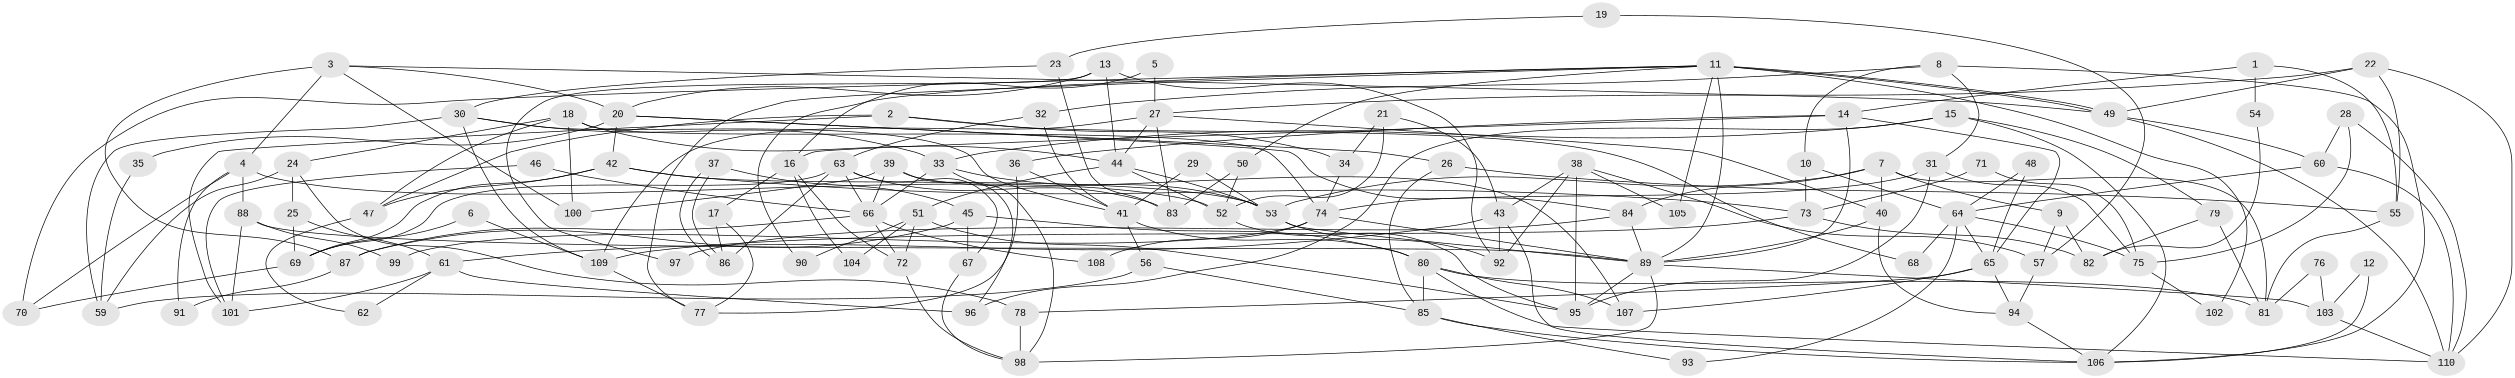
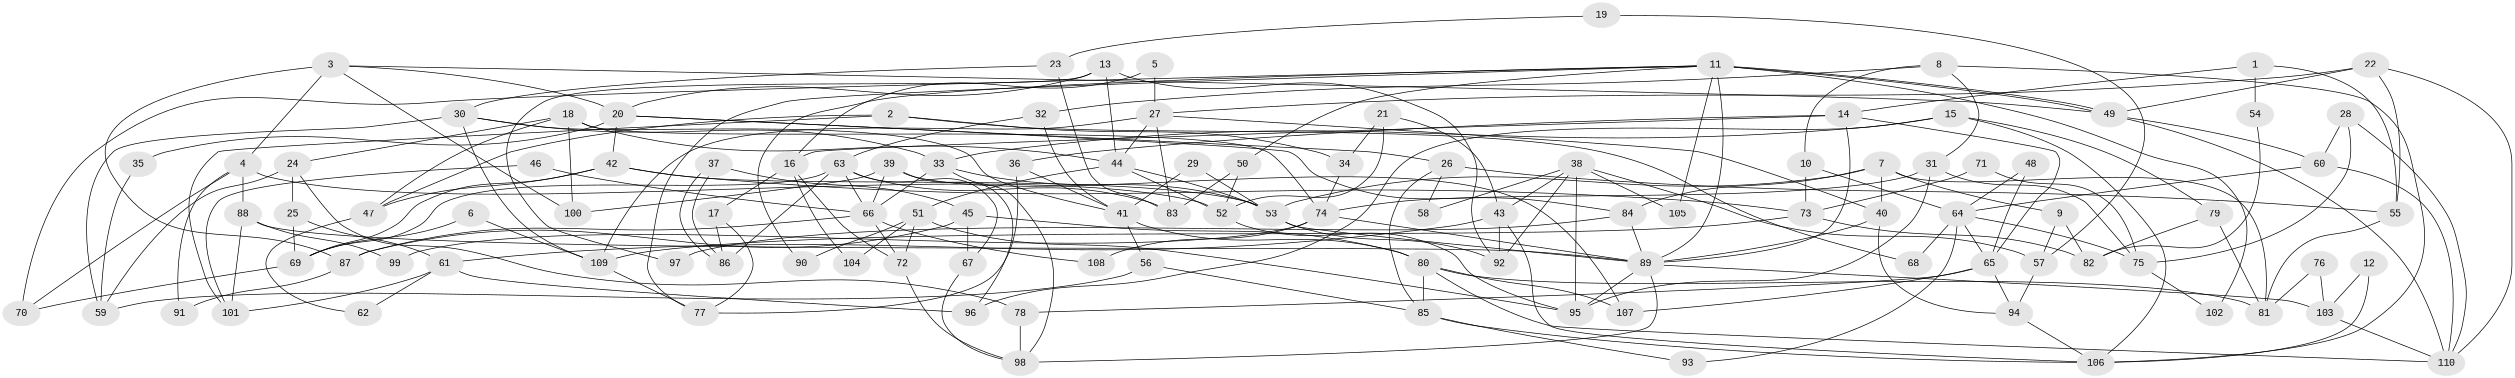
none -> (1423, 214)
